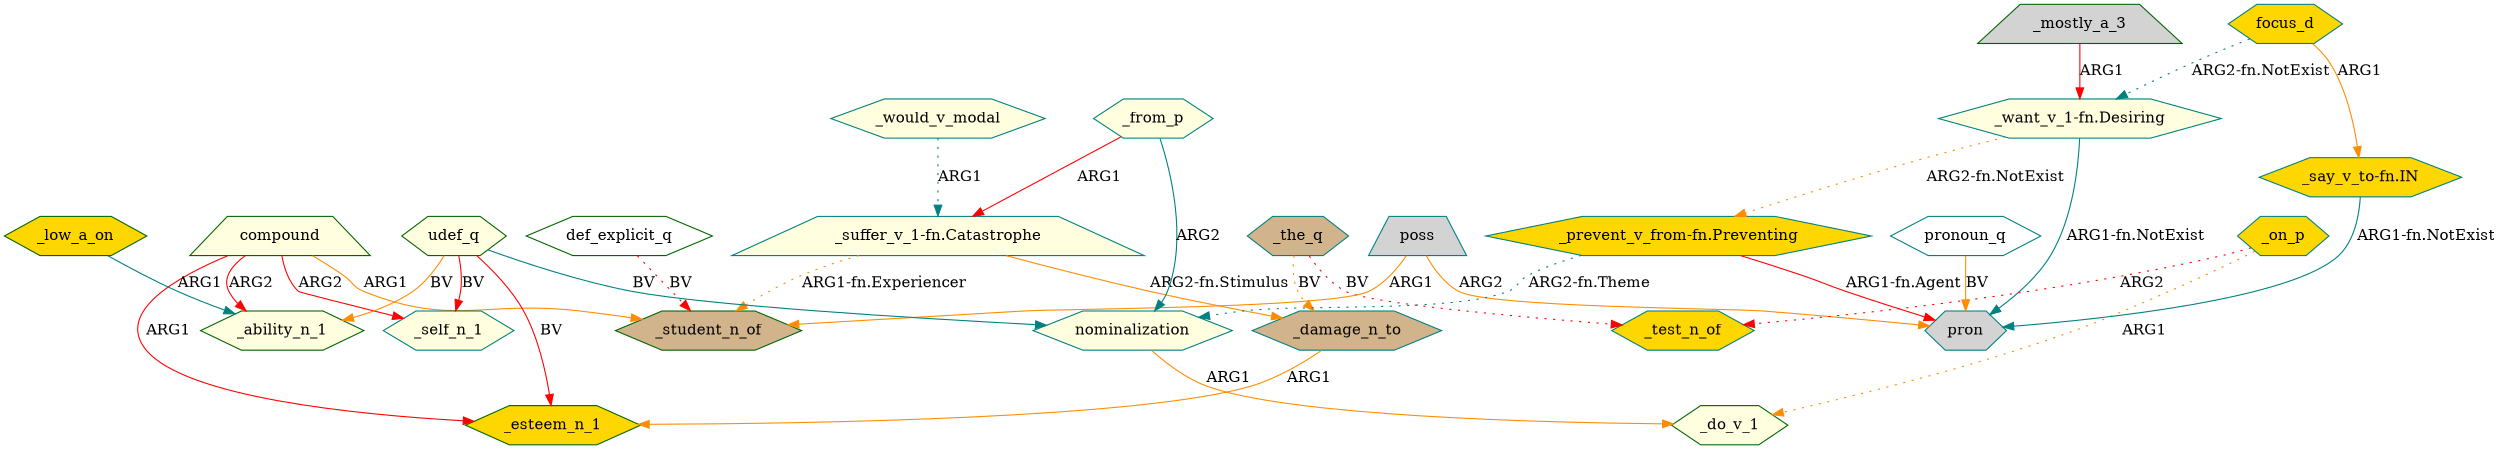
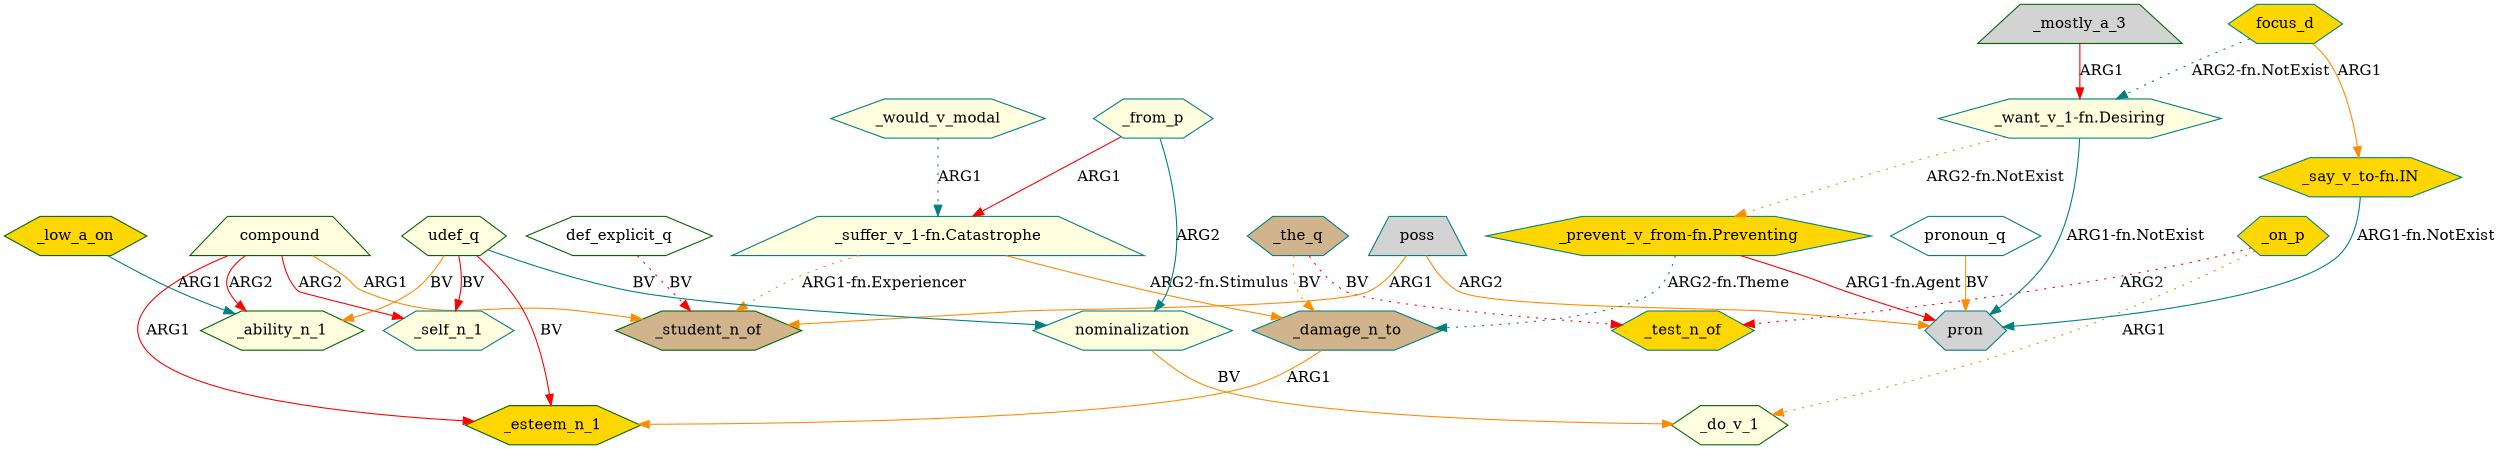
(1372, 307) -> (1586, 314)
(1229, 378) -> (1229, 378)
